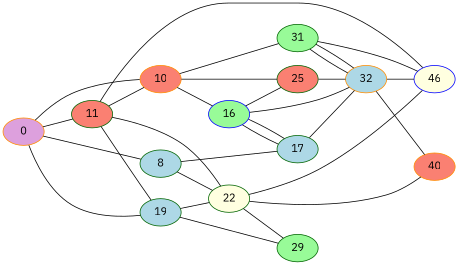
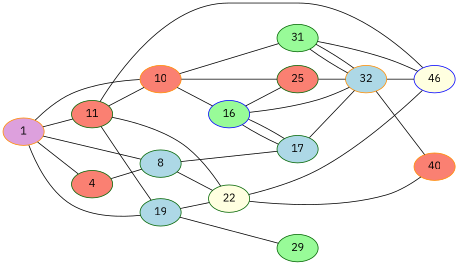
(24, 132) -> (24, 132)
none -> (92, 184)
(263, 223) -> none
